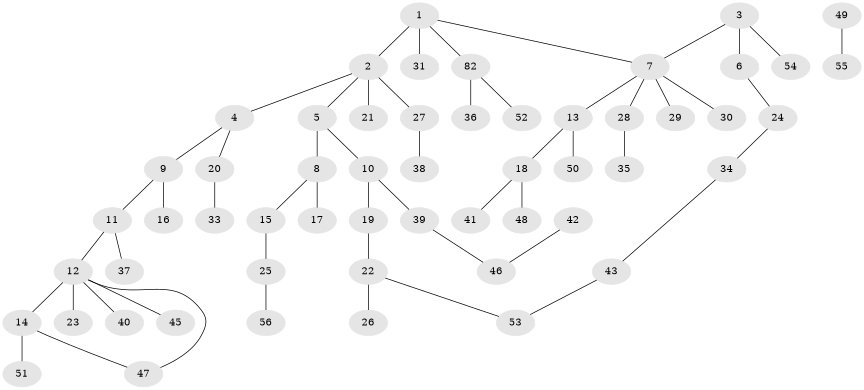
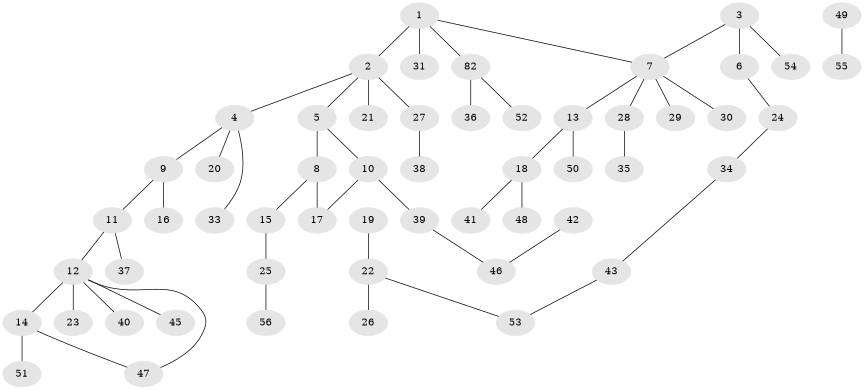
(215, 195) -> (242, 172)
(368, 195) -> (343, 195)
